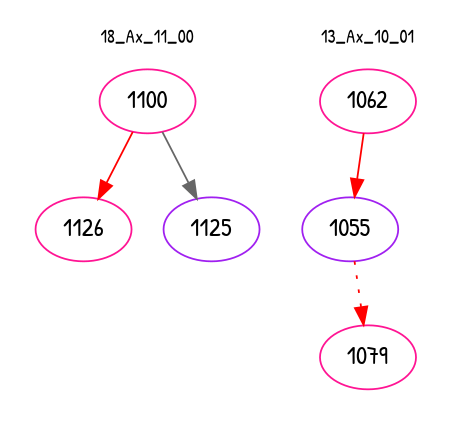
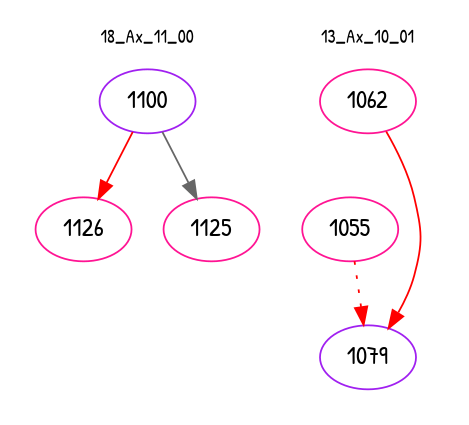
(148, 101) -> (148, 101)
(360, 156) -> (419, 221)
(212, 229) -> (212, 229)
(350, 229) -> (350, 229)
(368, 357) -> (368, 357)
